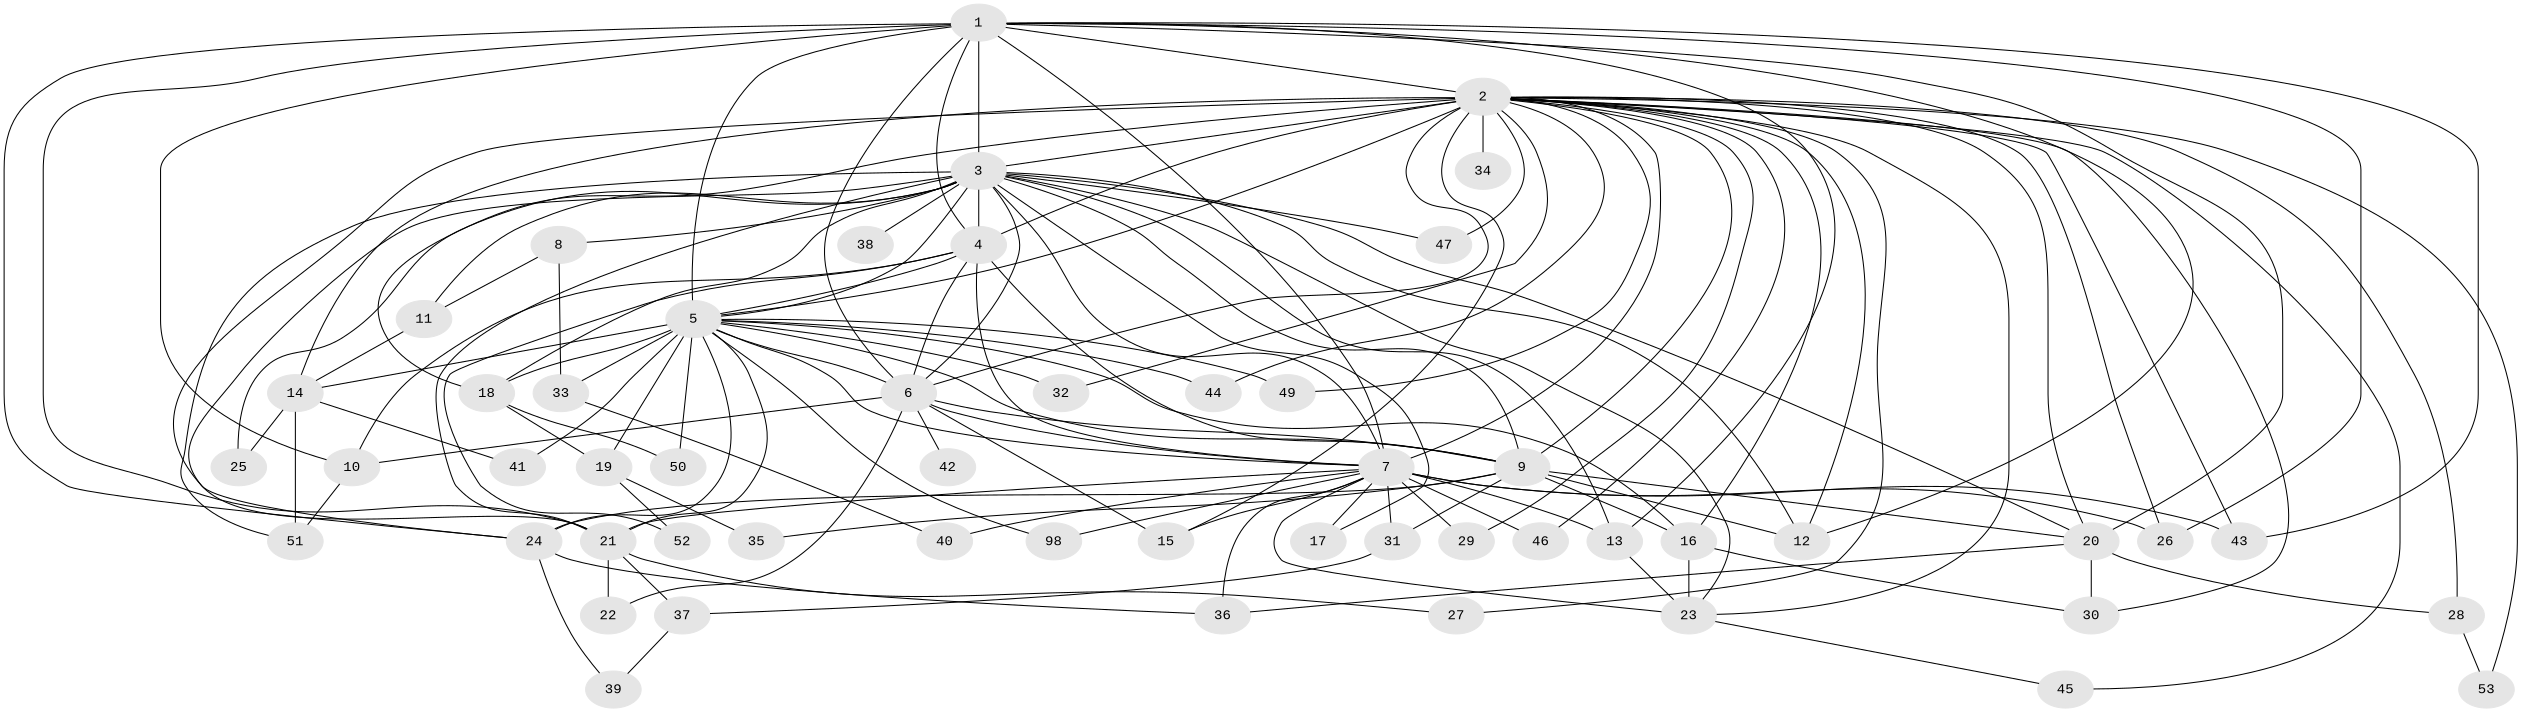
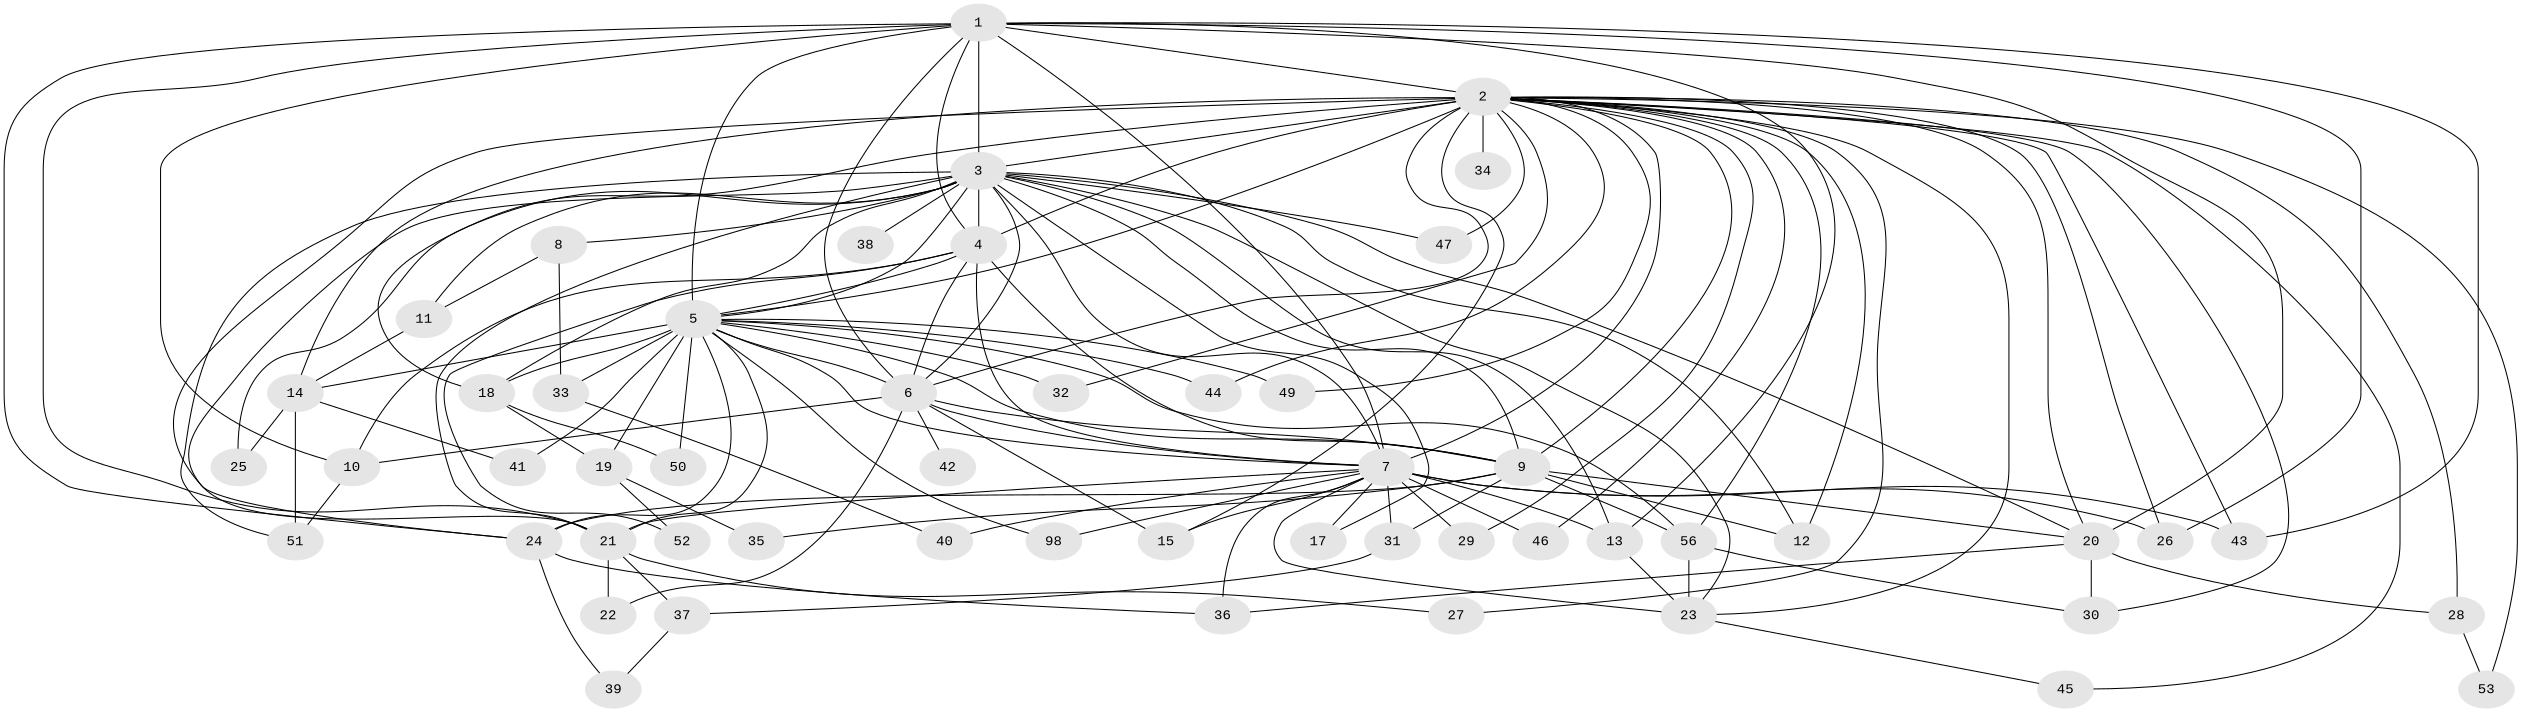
(1866, 93) -> none
(1689, 541) -> (1689, 541)
